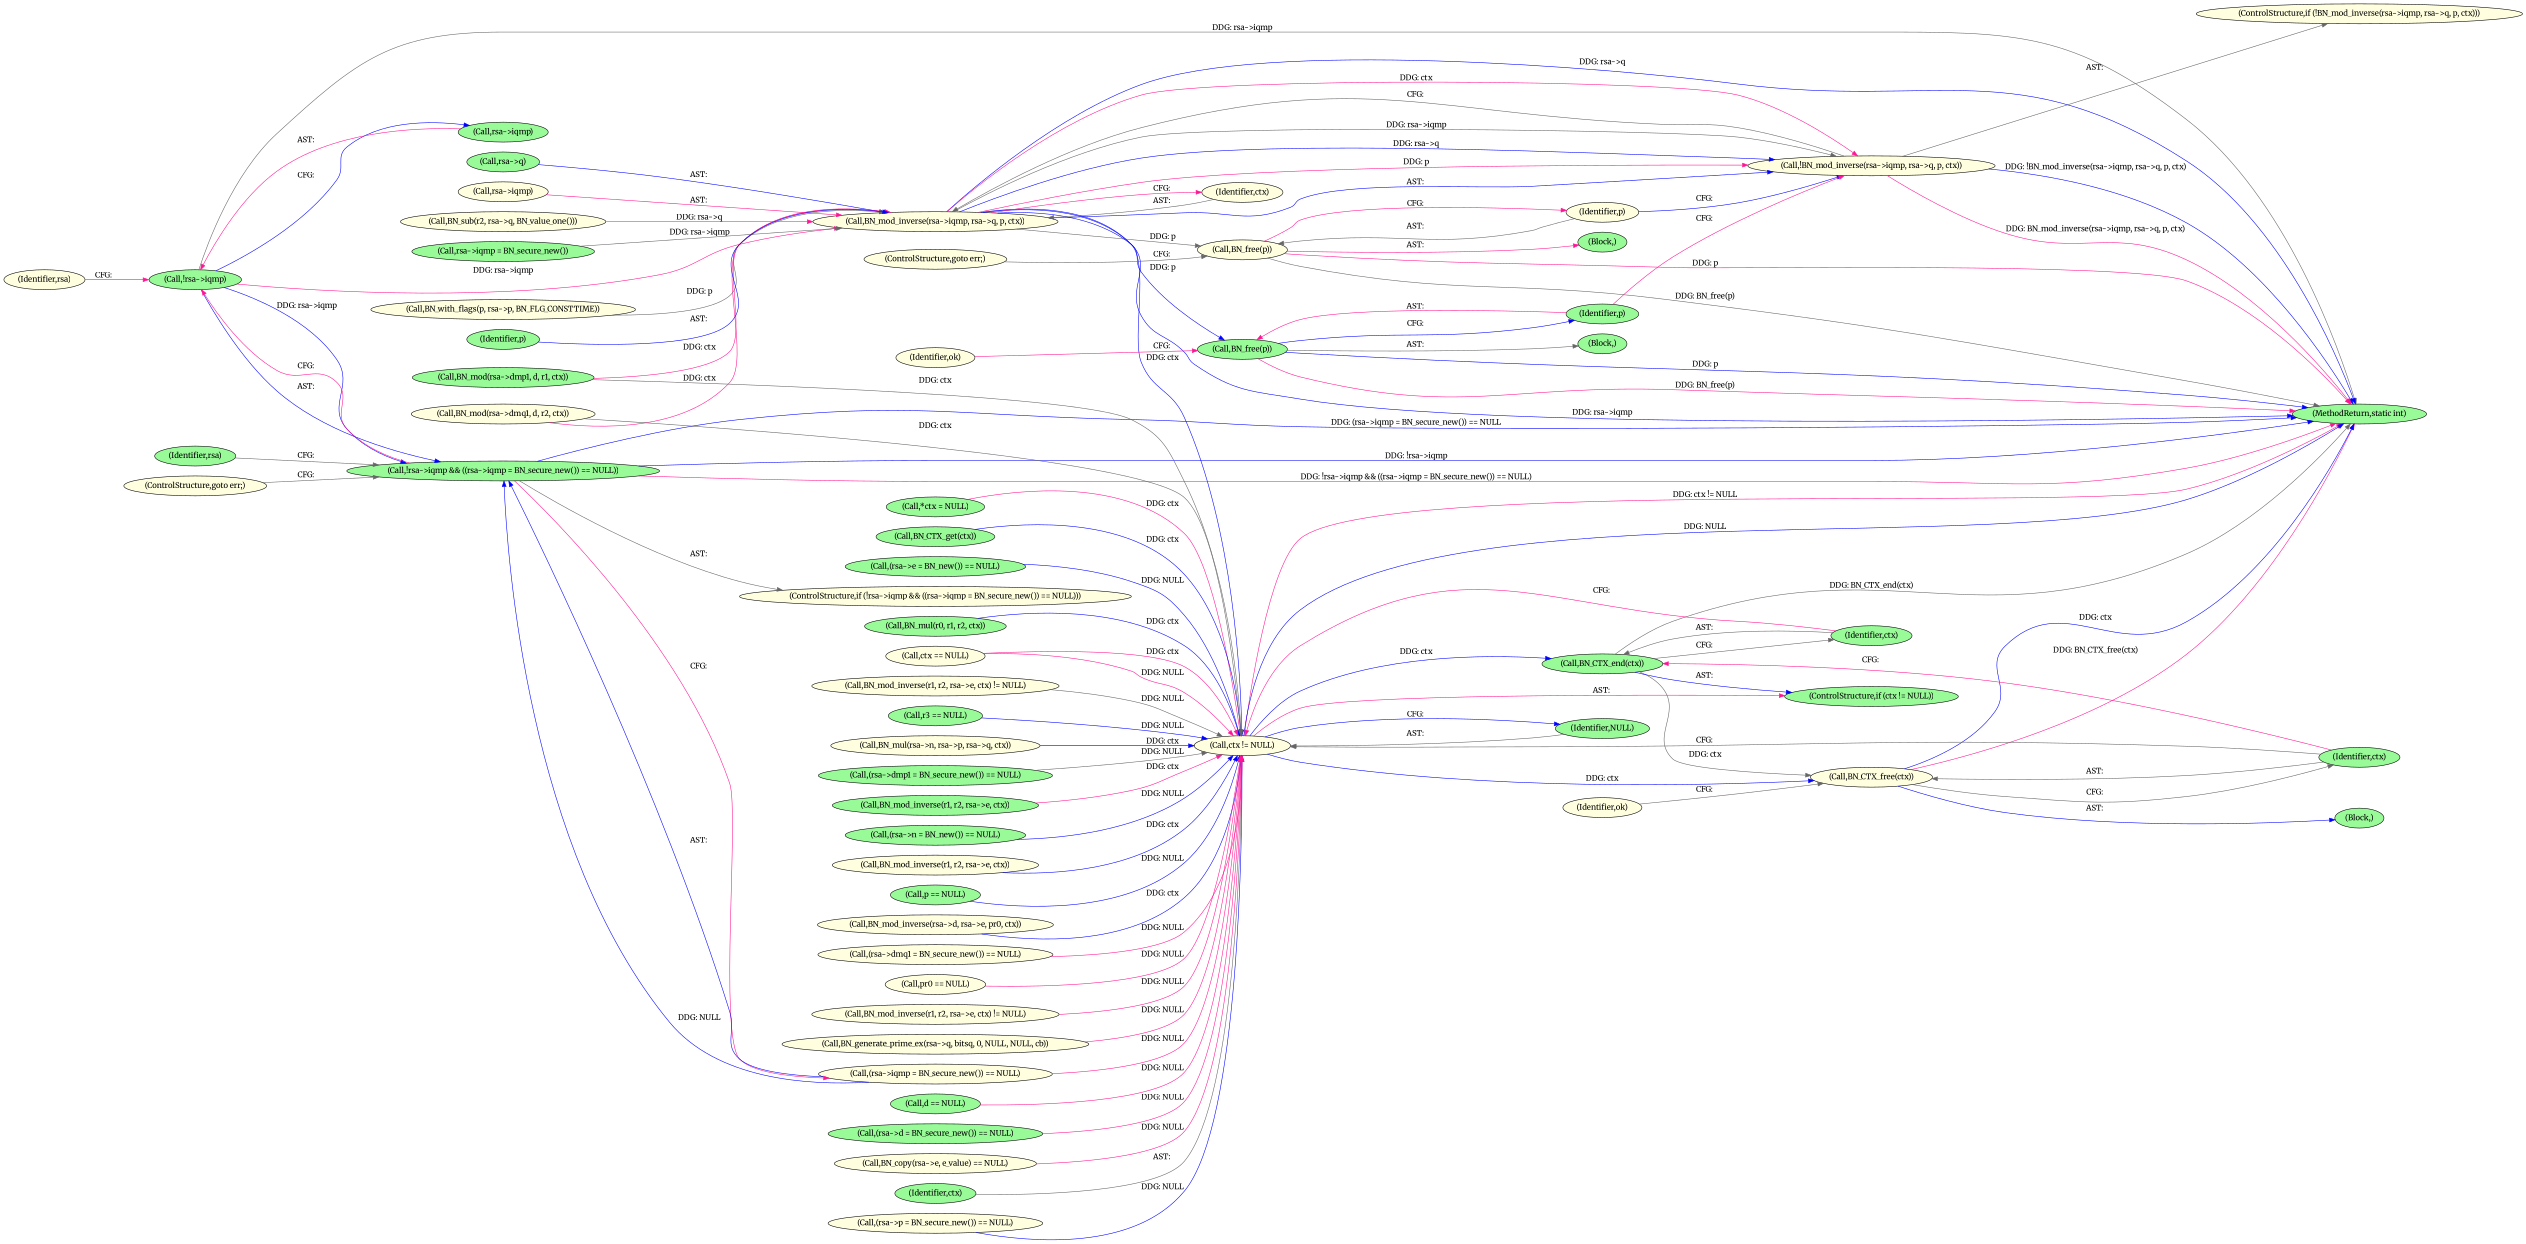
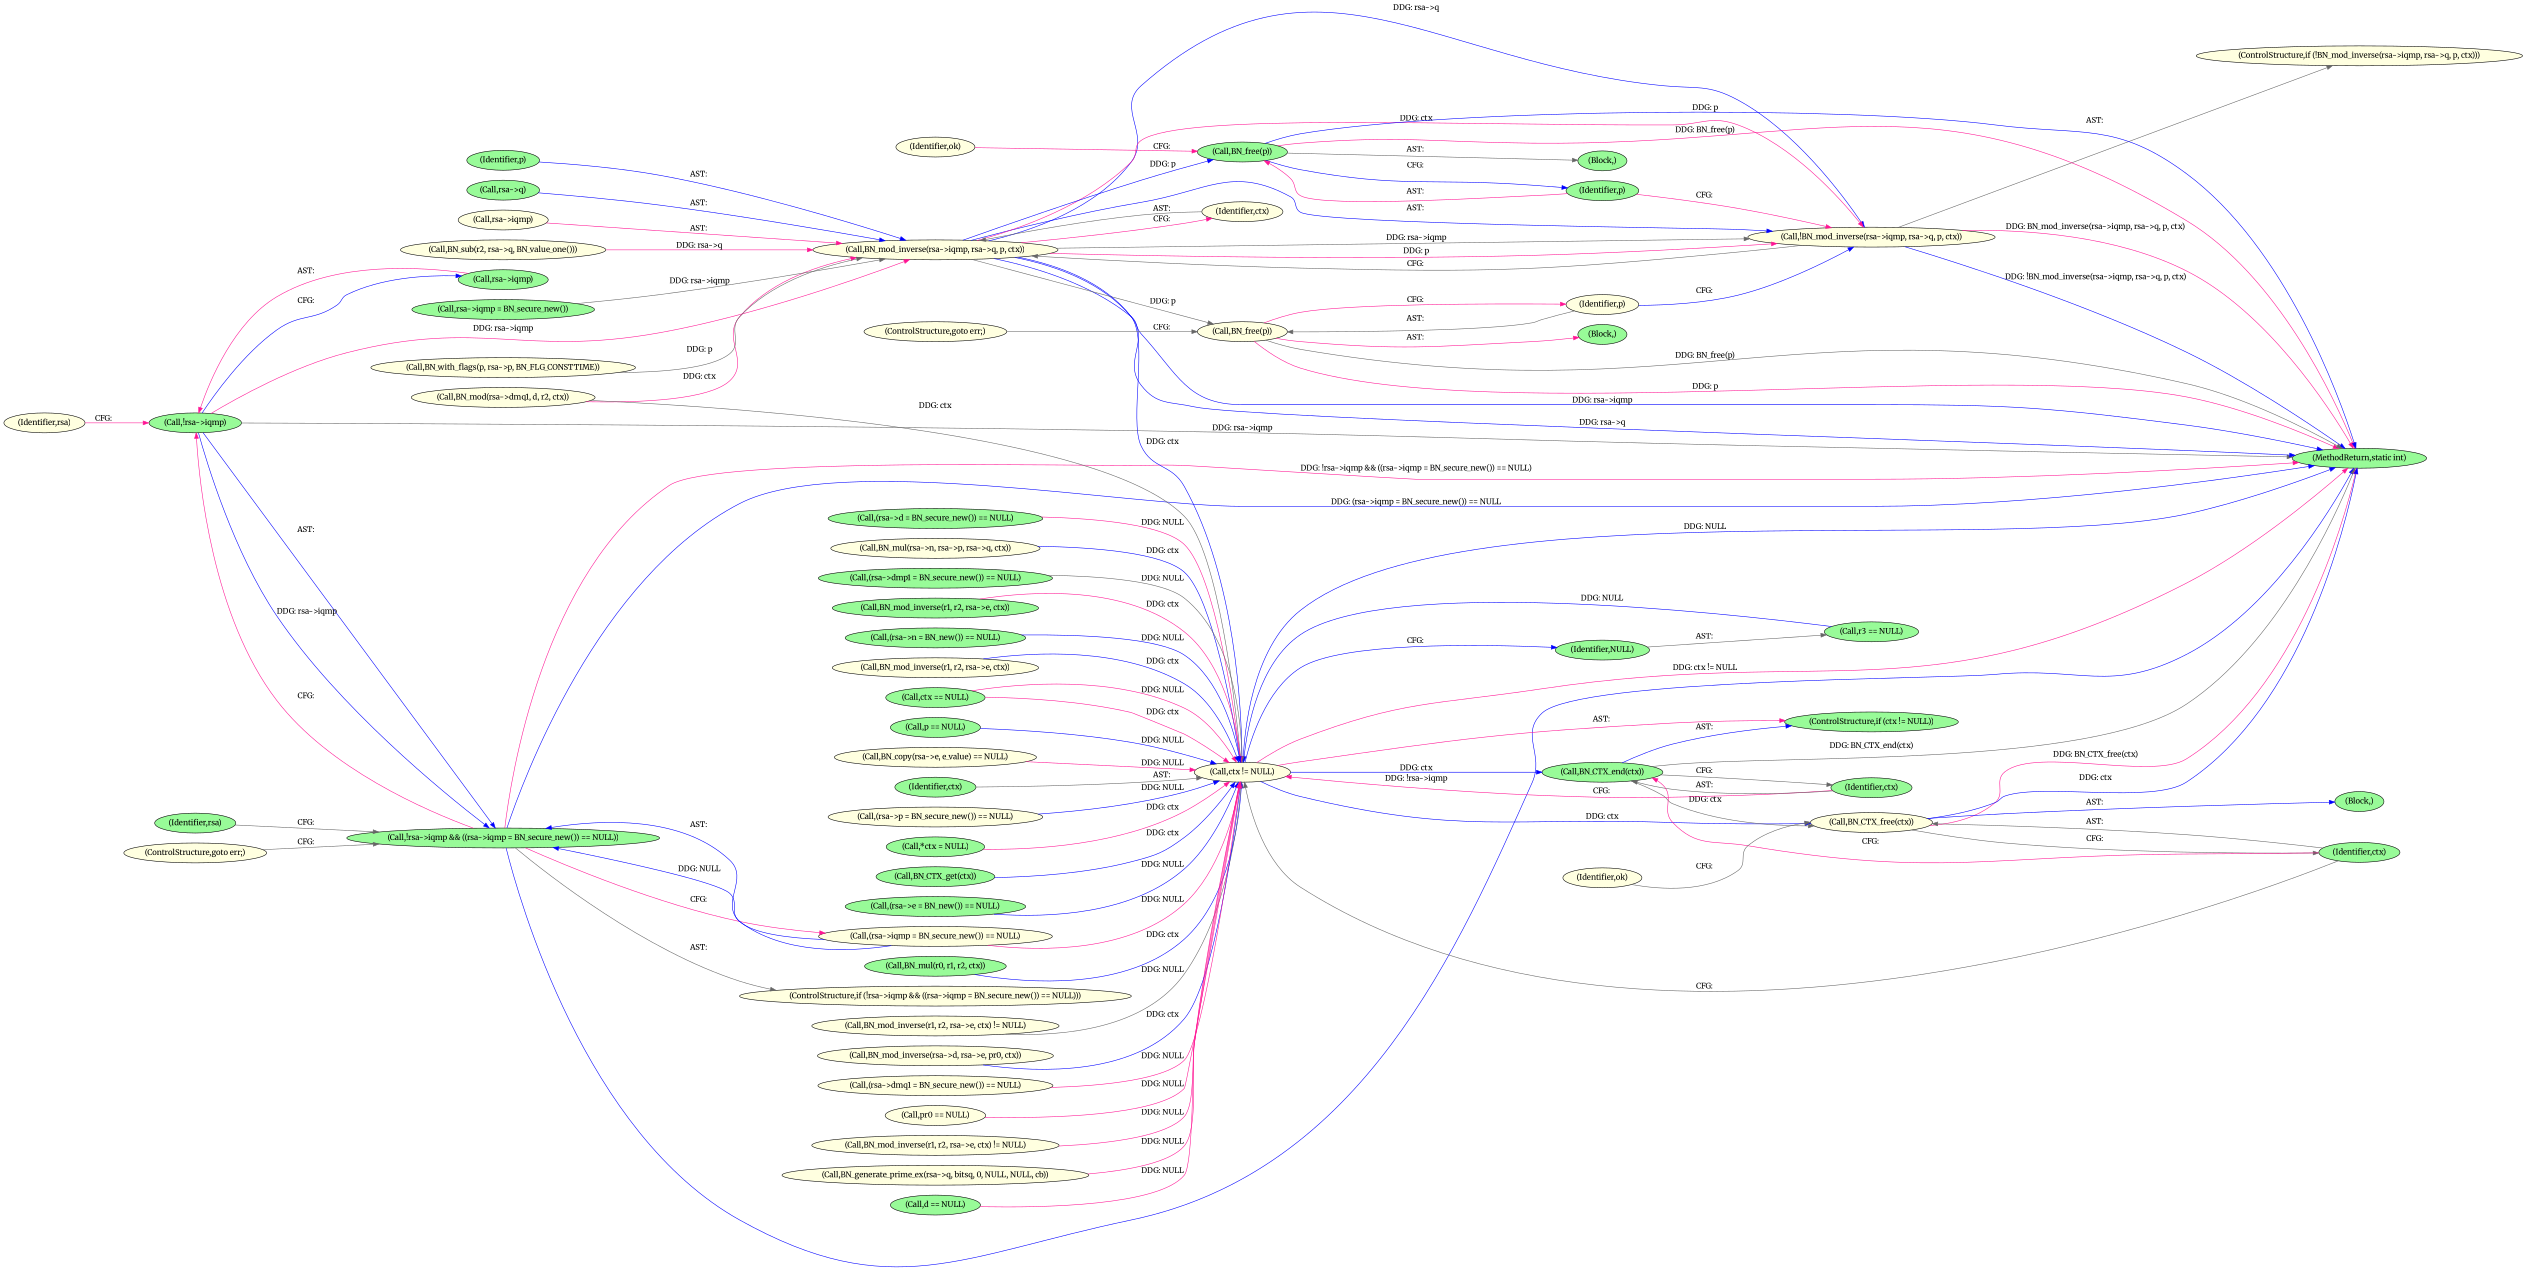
(503, 378) -> none
(935, 656) -> (935, 698)
(1430, 744) -> (1734, 641)
